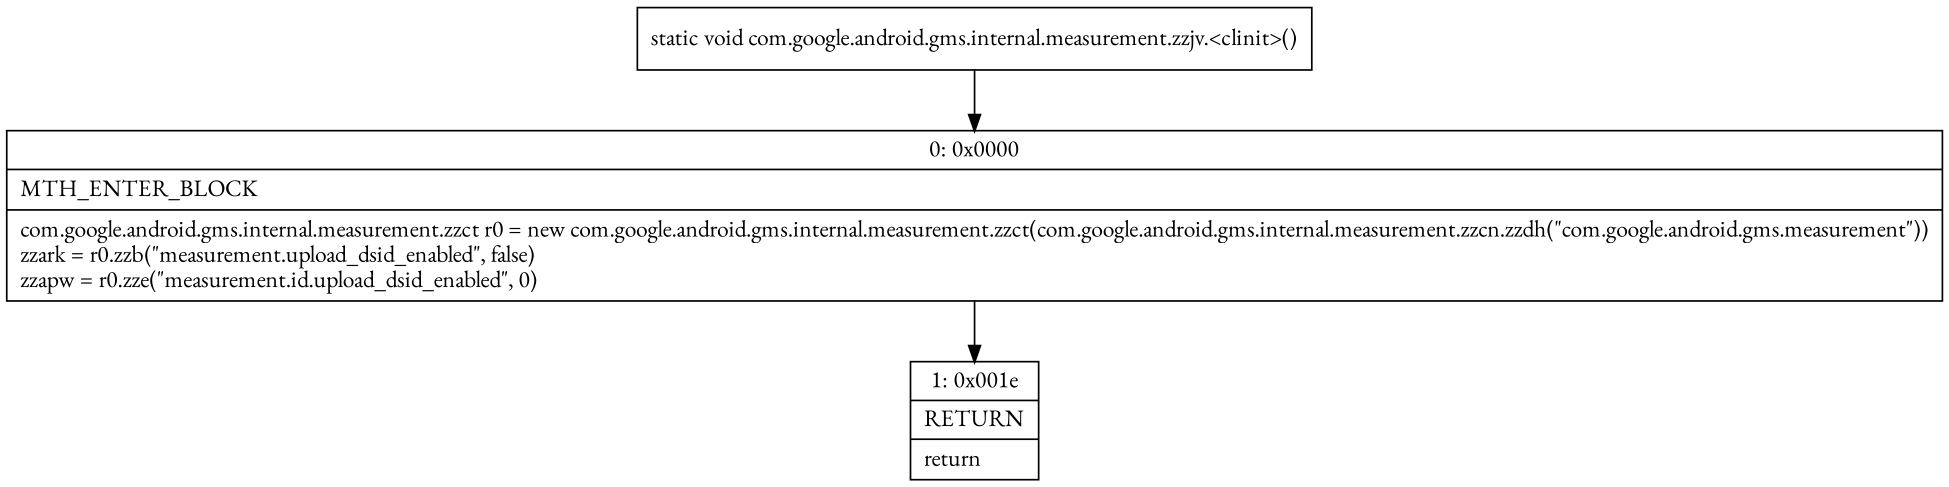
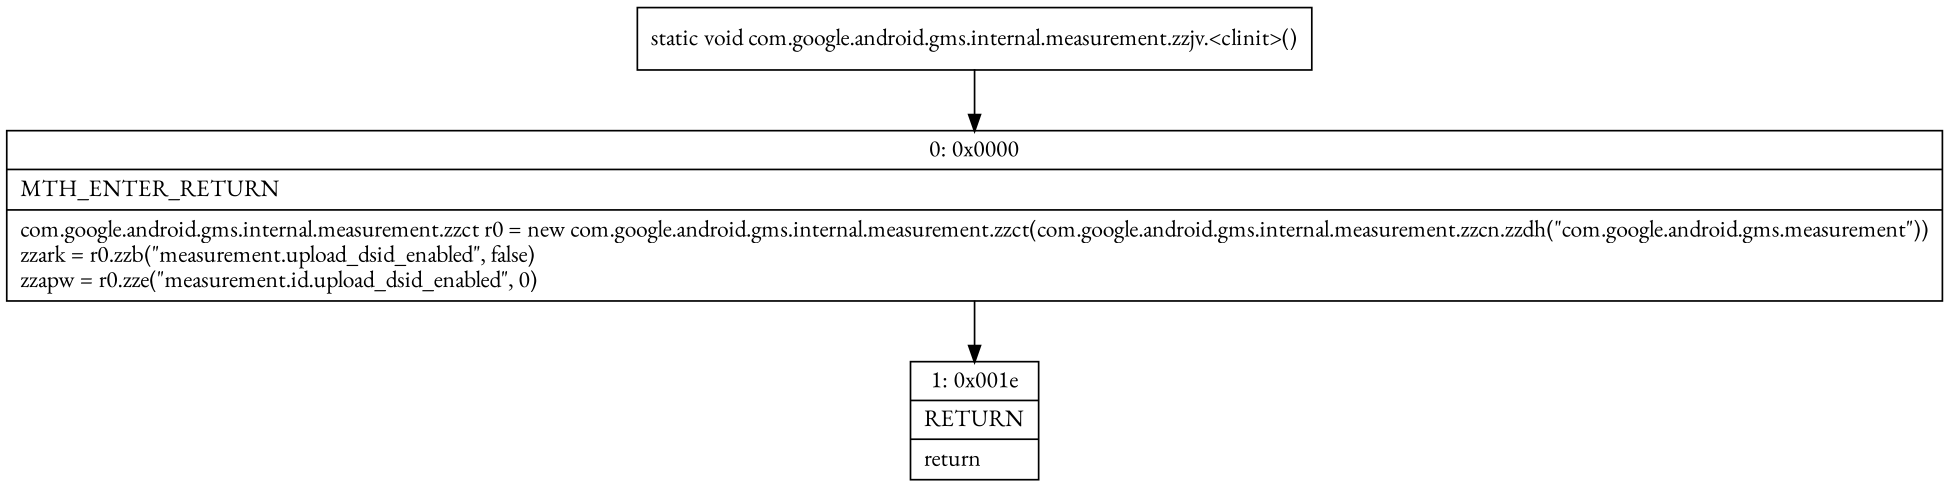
(140, 189) -> (150, 189)
